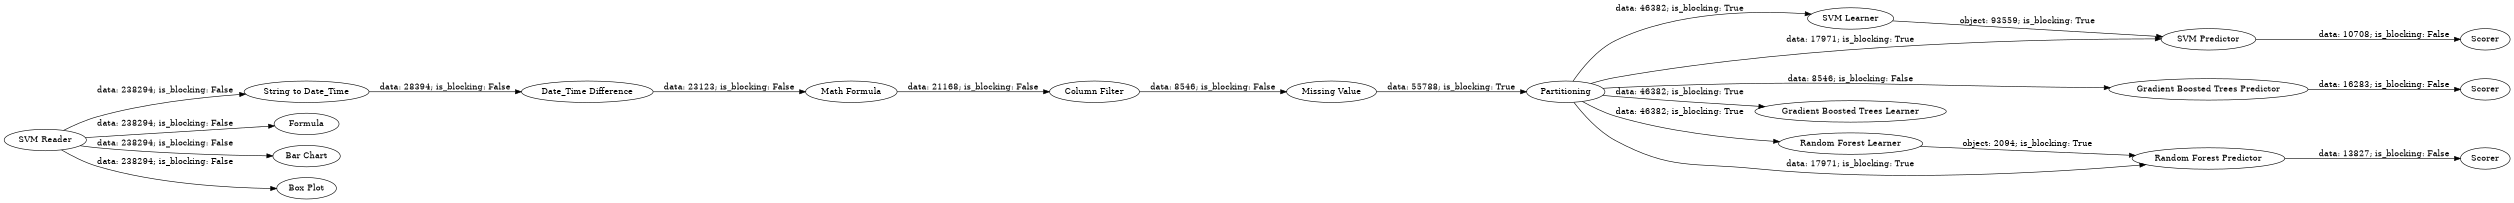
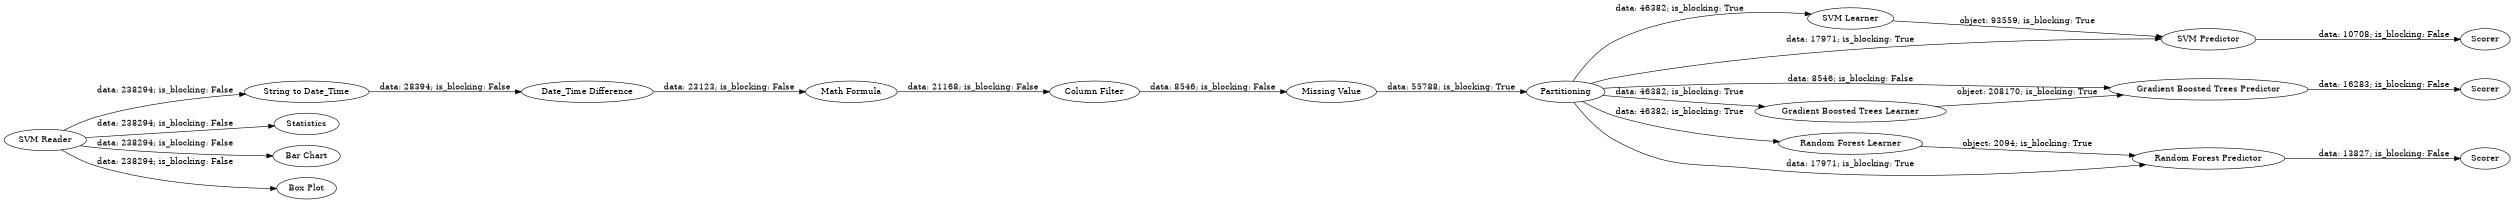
none -> (2026, 101)
(307, 124) -> (307, 124)
